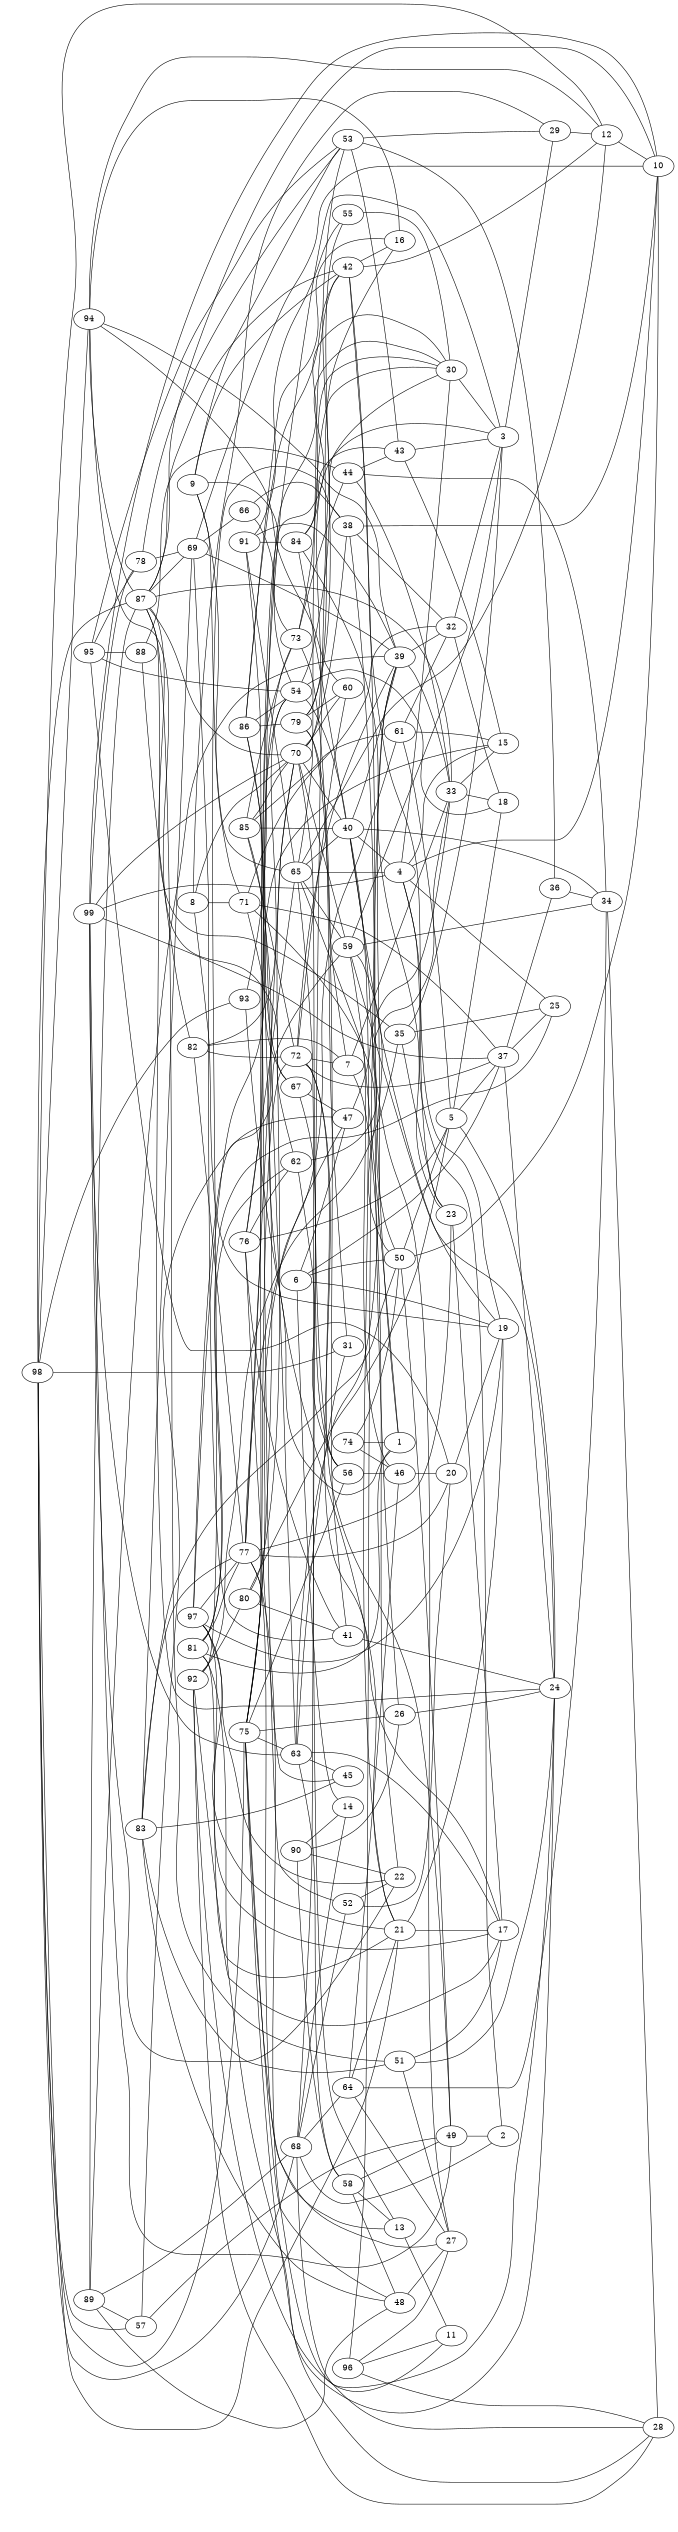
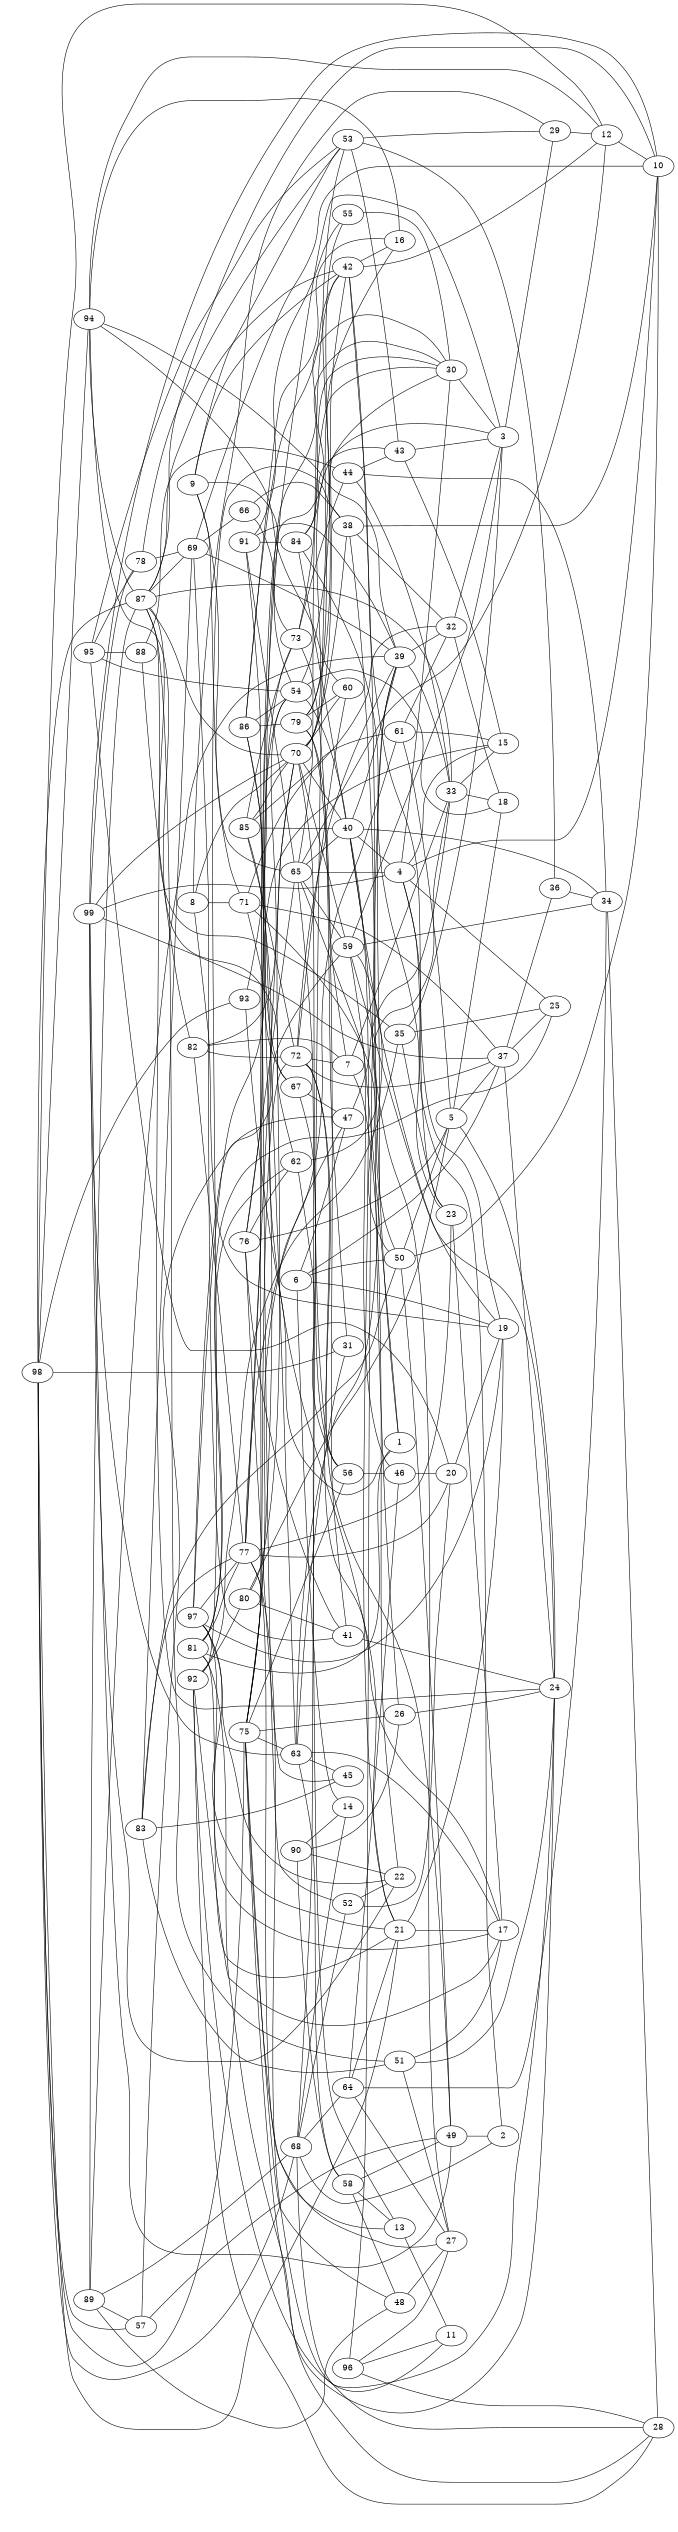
none -> (331, 513)
(348, 1443) -> none
(203, 2110) -> none
